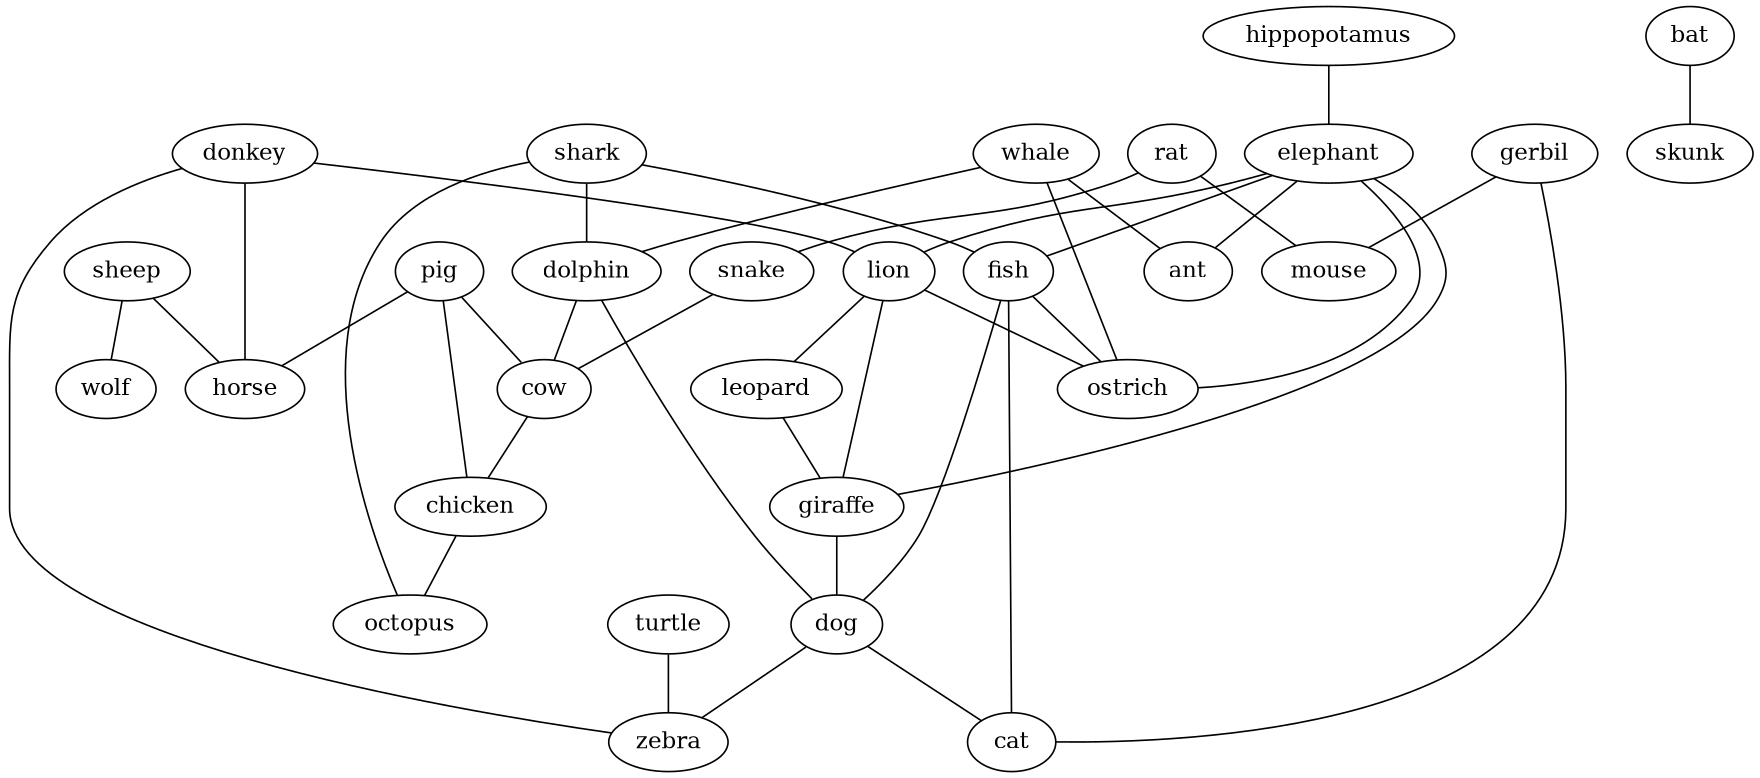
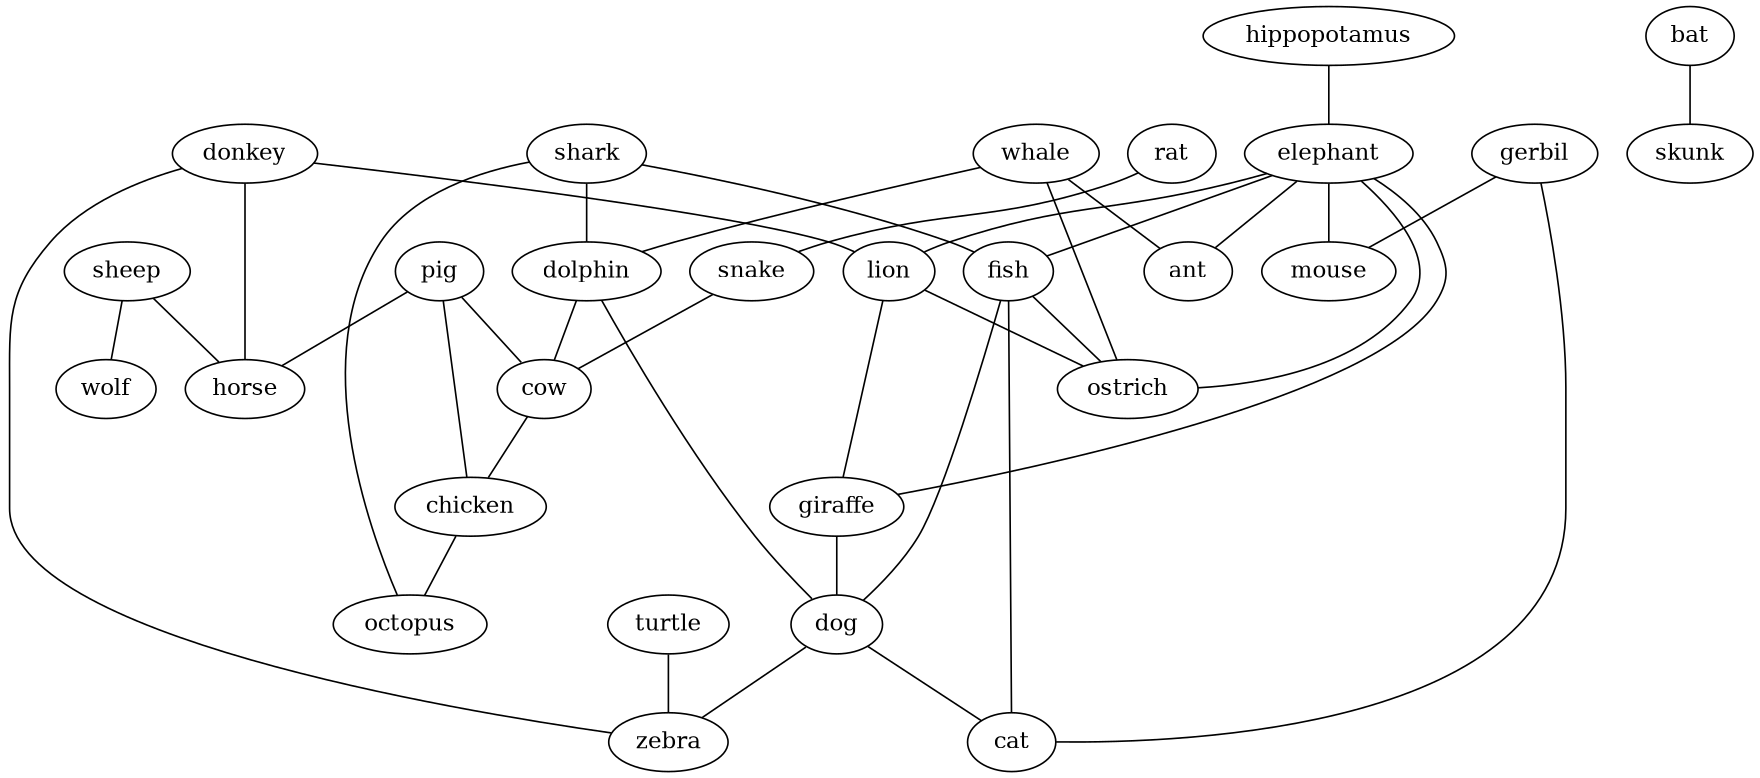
(1246, 209) -> (1329, 213)
(766, 389) -> none
